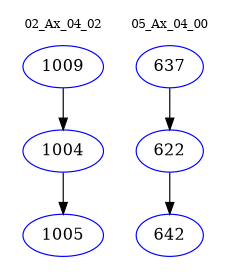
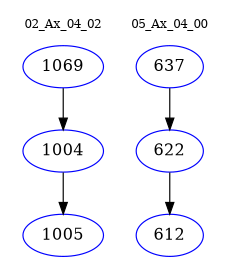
(63, 67) -> (63, 67)
(170, 235) -> (170, 235)
